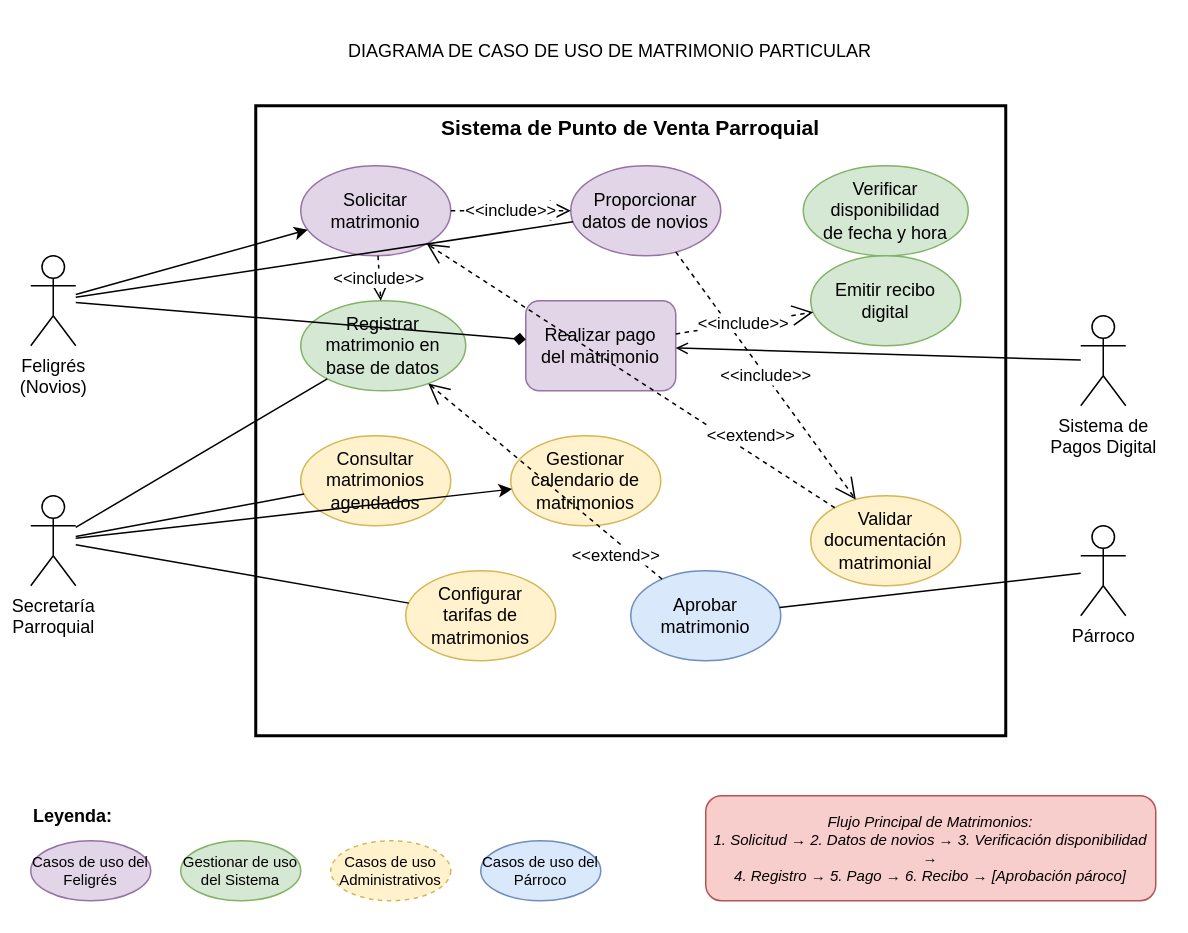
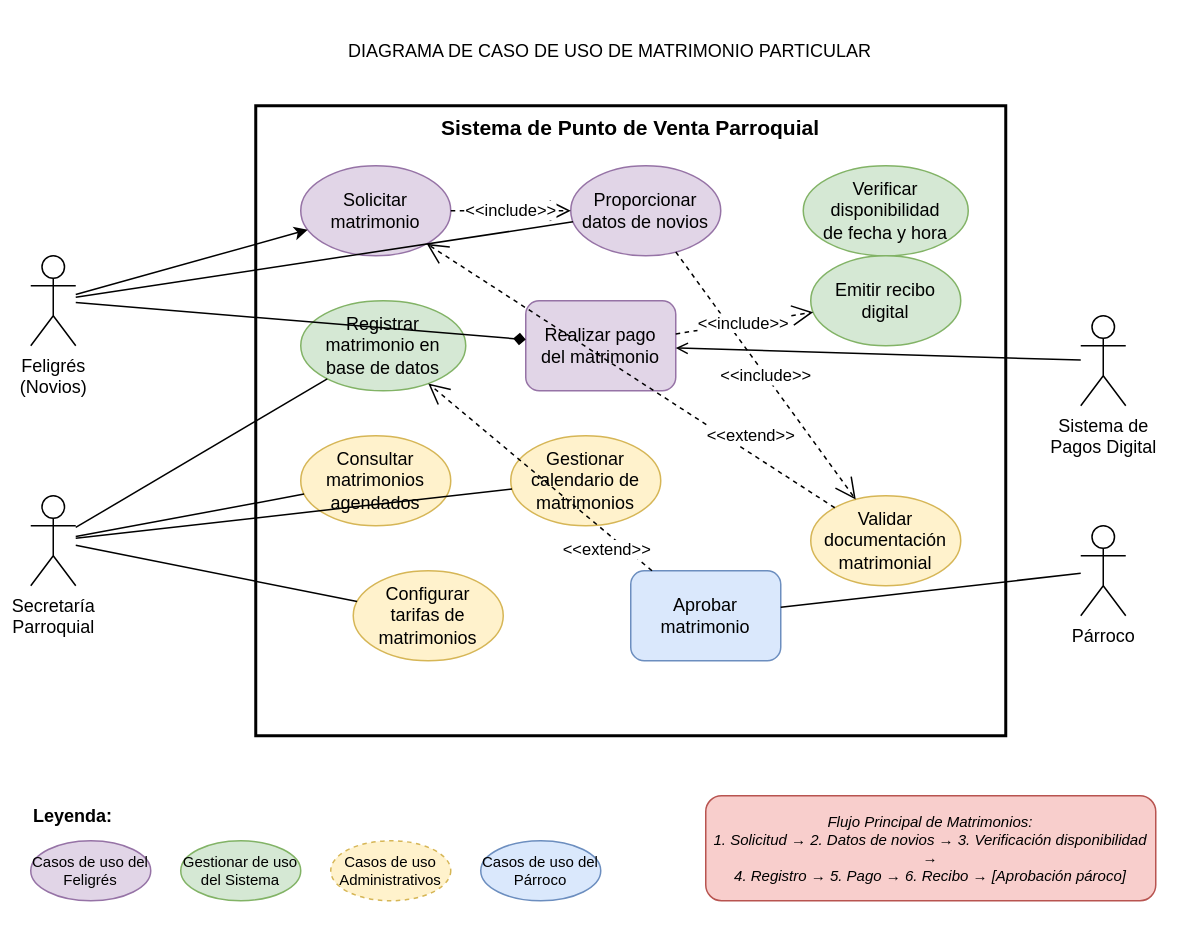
(379, 276) -> none
(500, 490) -> (504, 490)
(481, 616) -> (428, 616)
(706, 616) -> (706, 616)
